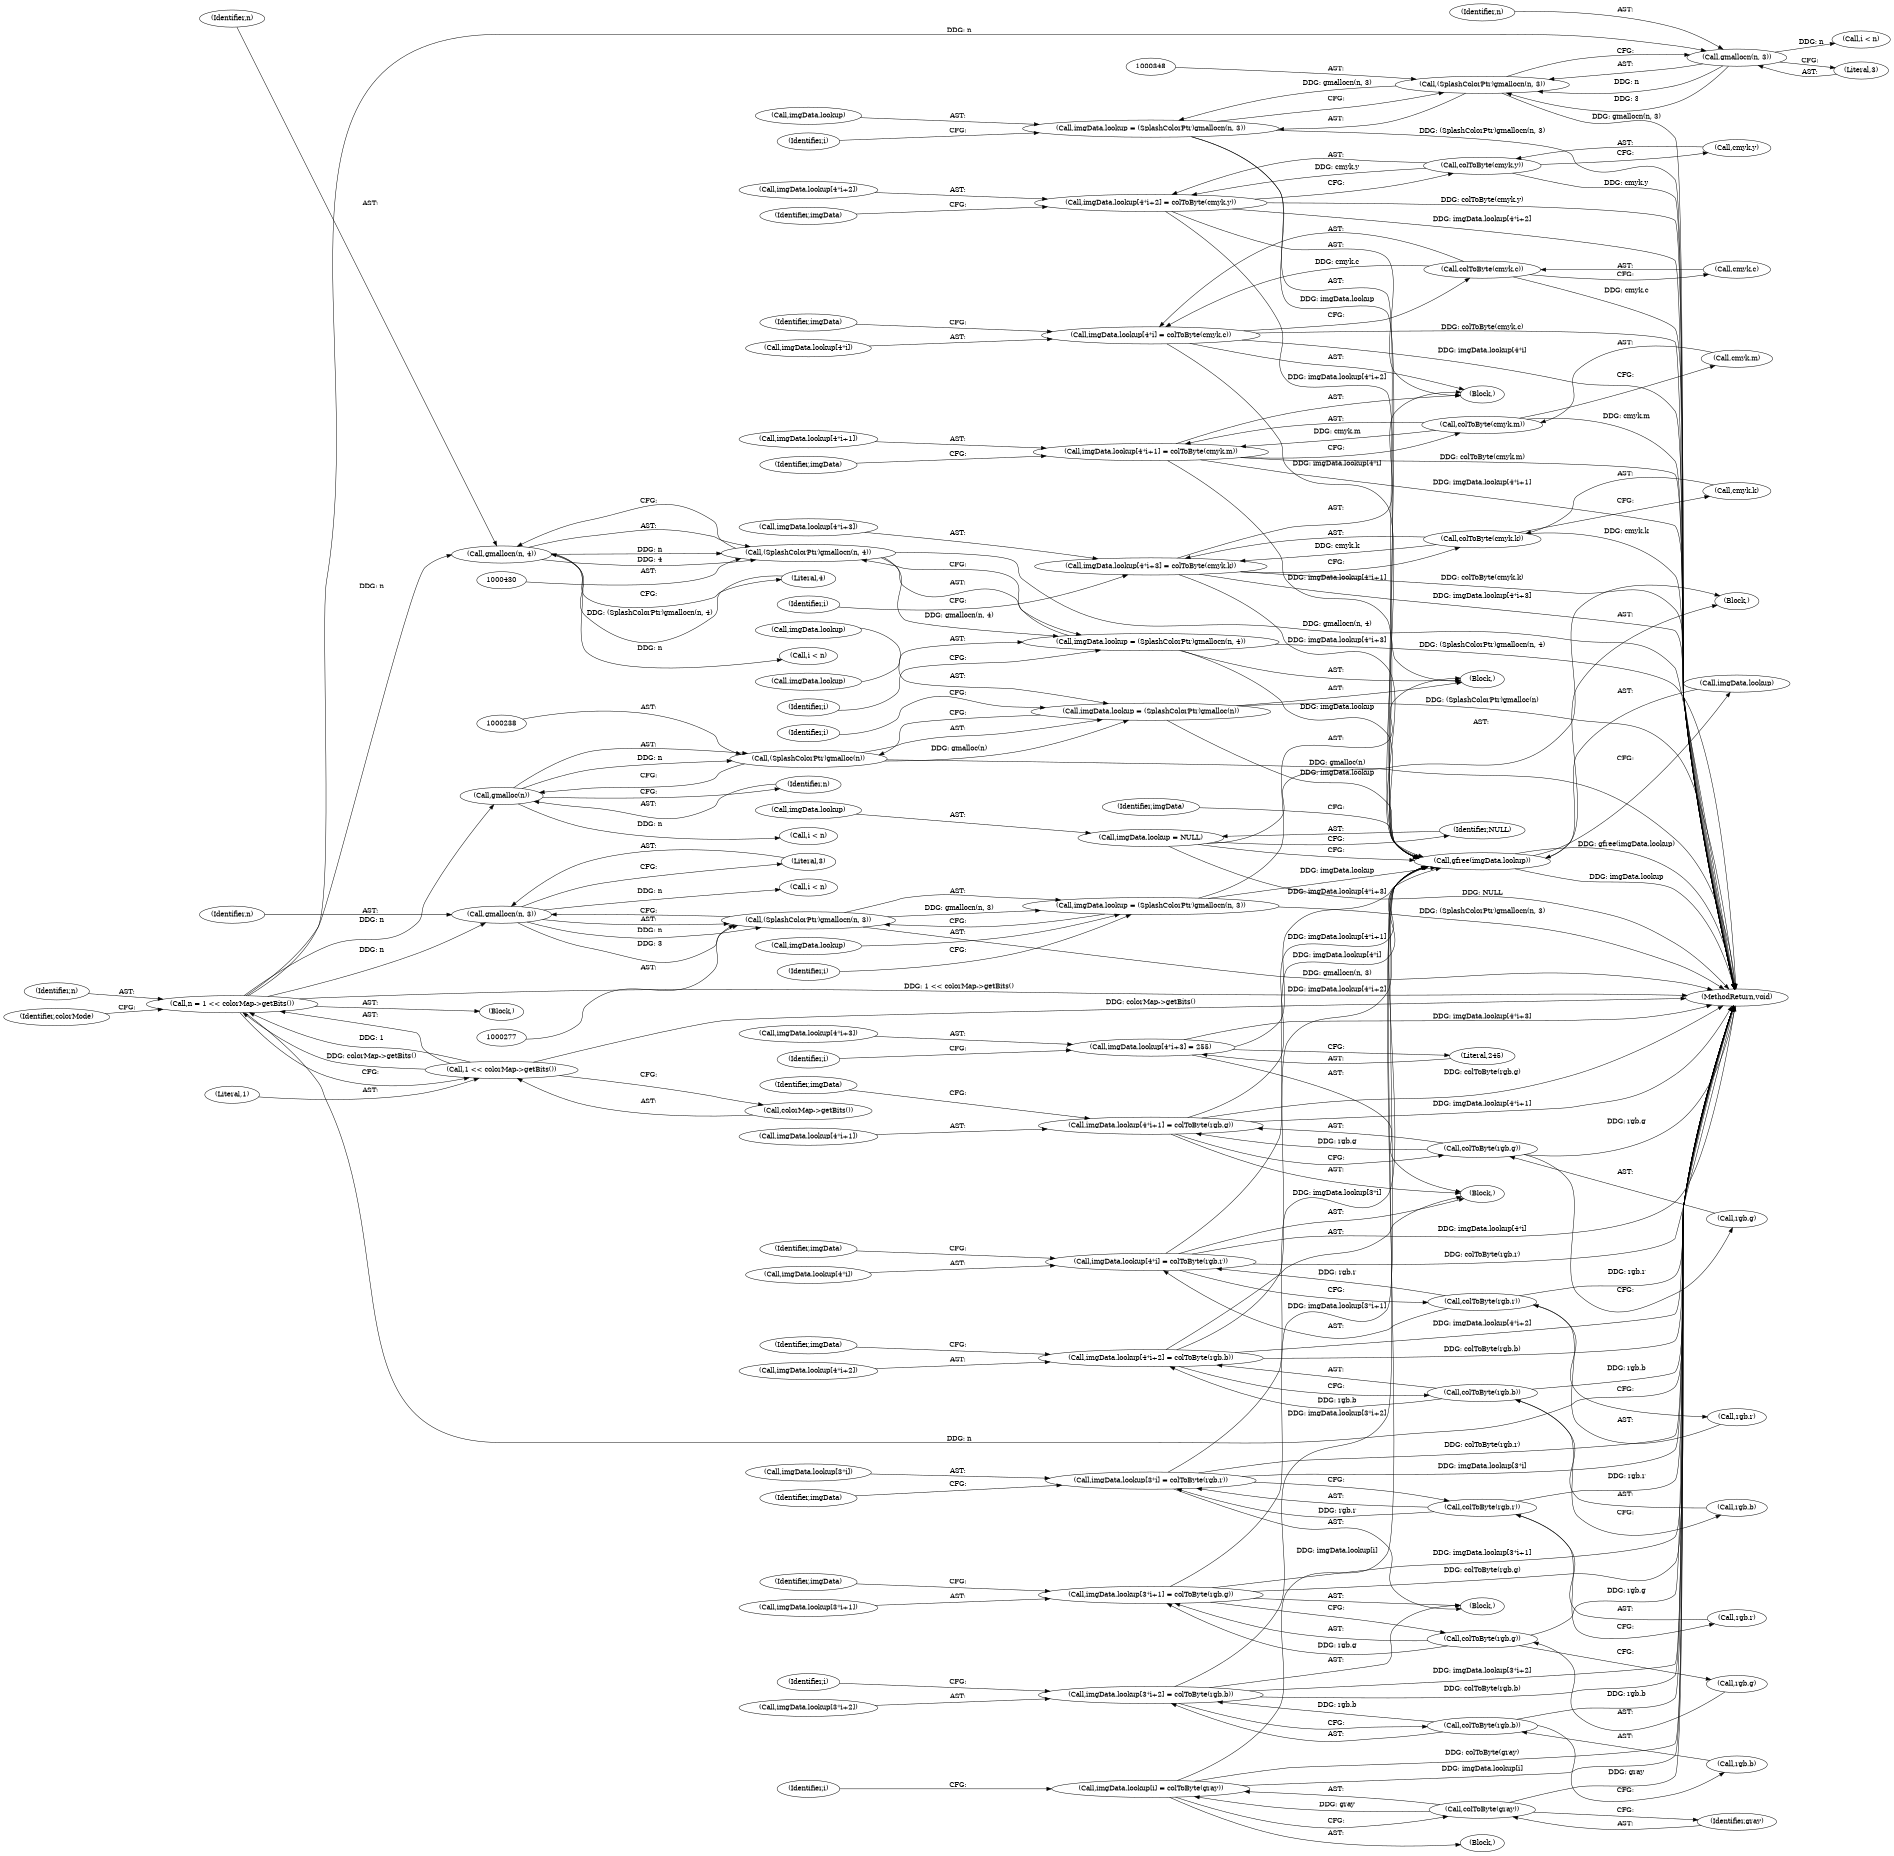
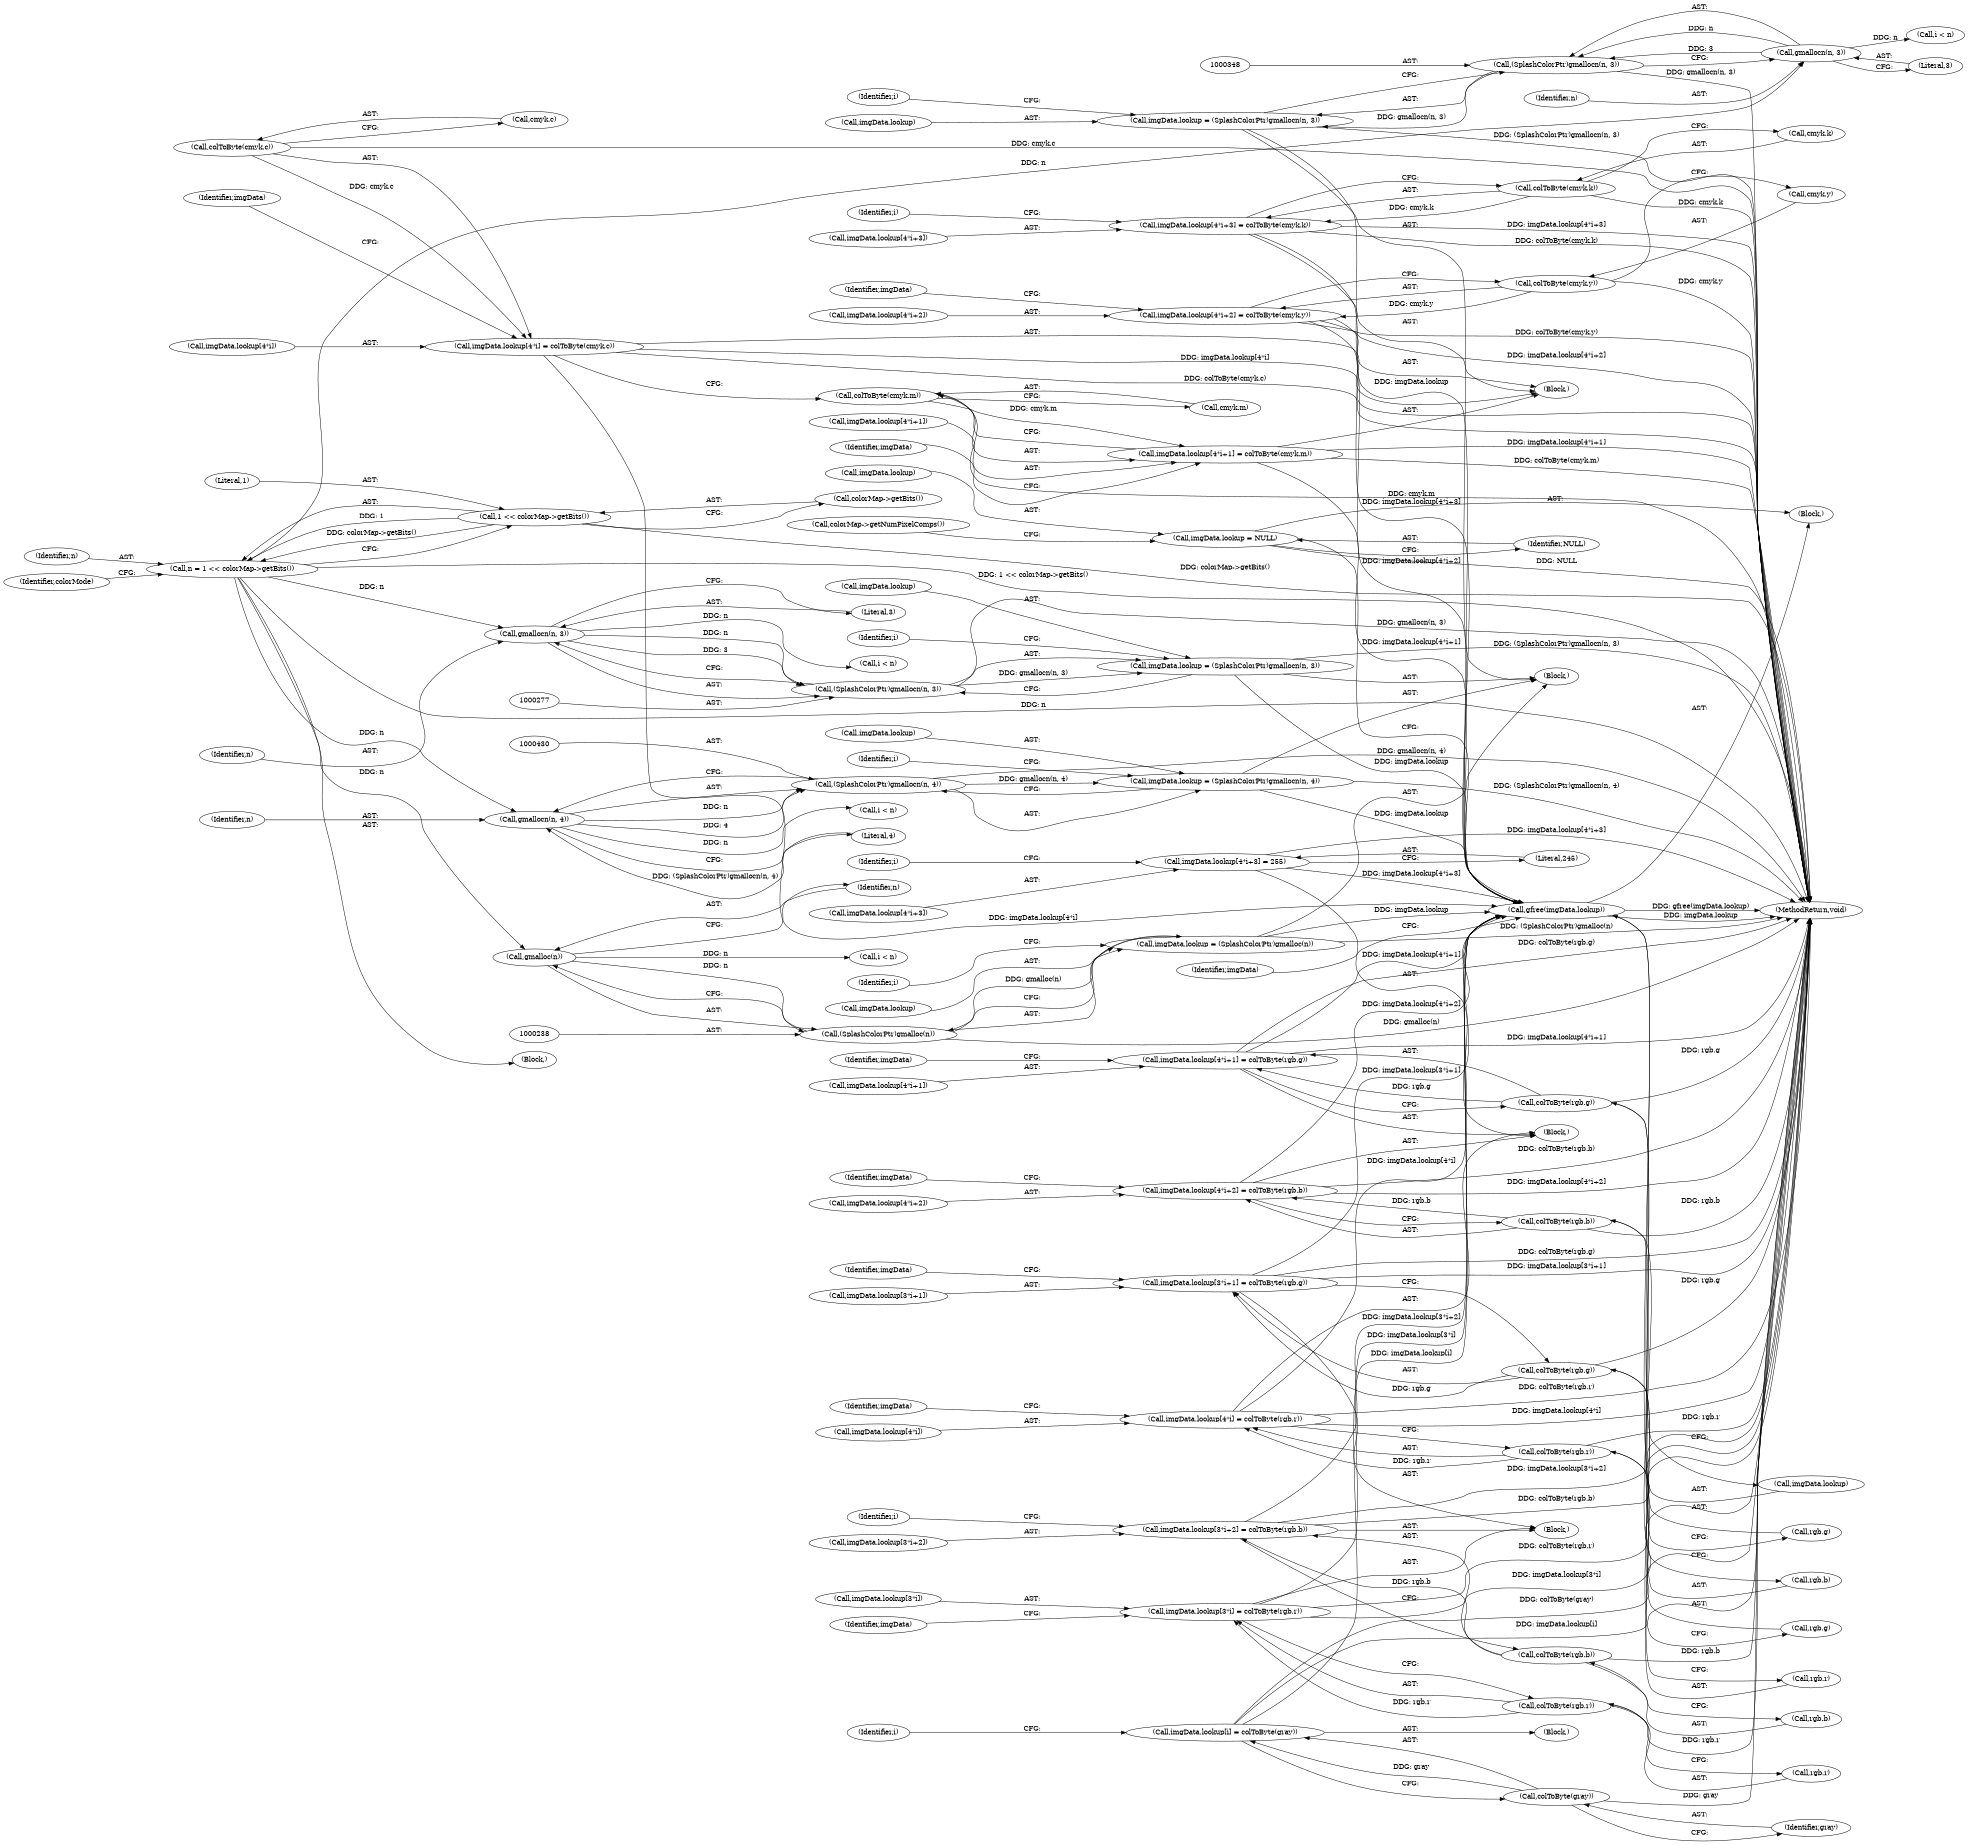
(1359, 323) -> (682, 392)
none -> (878, 525)
